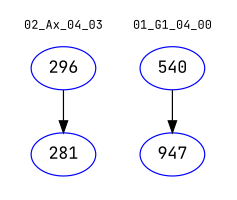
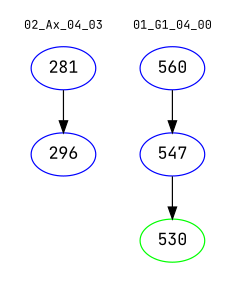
(172, 68) -> (172, 68)
(63, 105) -> (63, 105)
(172, 154) -> (172, 154)
none -> (172, 241)
